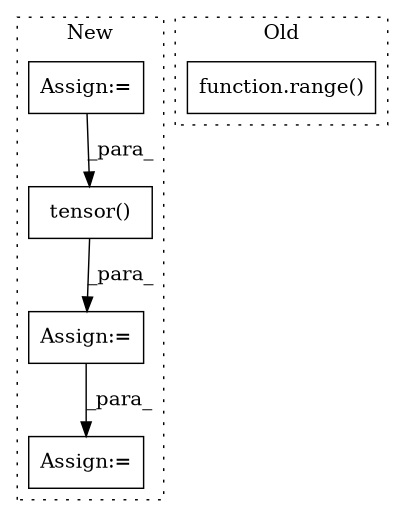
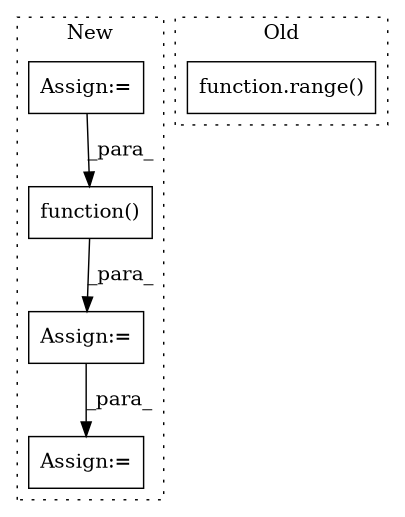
(90, 213) -> (90, 213)
